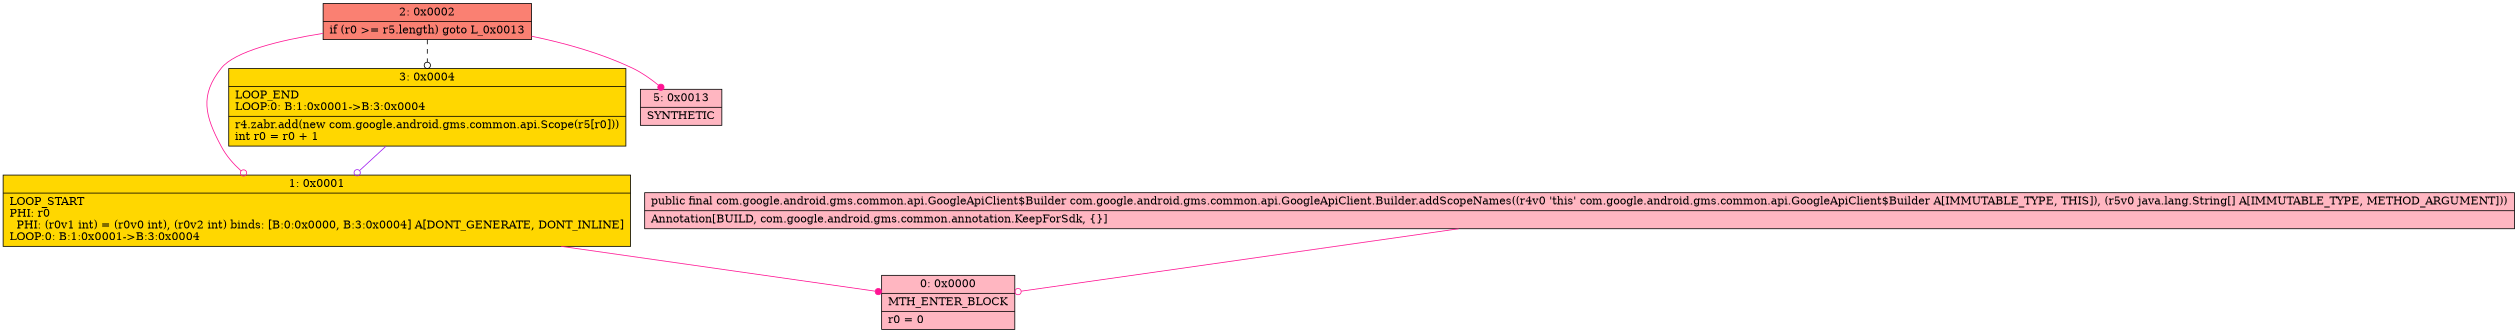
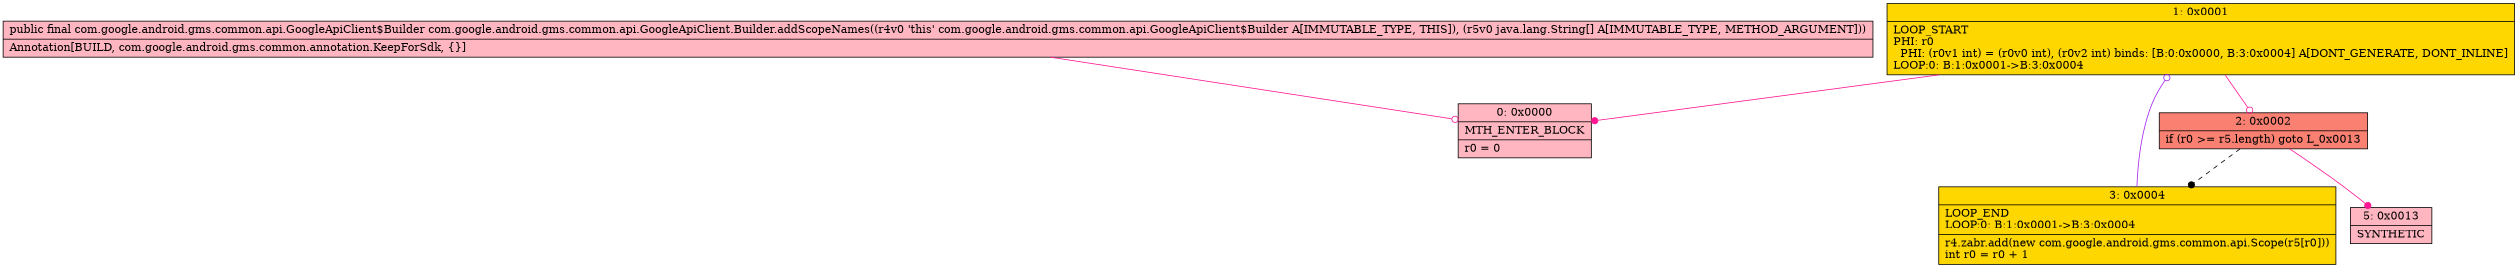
(427, 51) -> (2217, 166)
(219, 71) -> (2237, 91)
